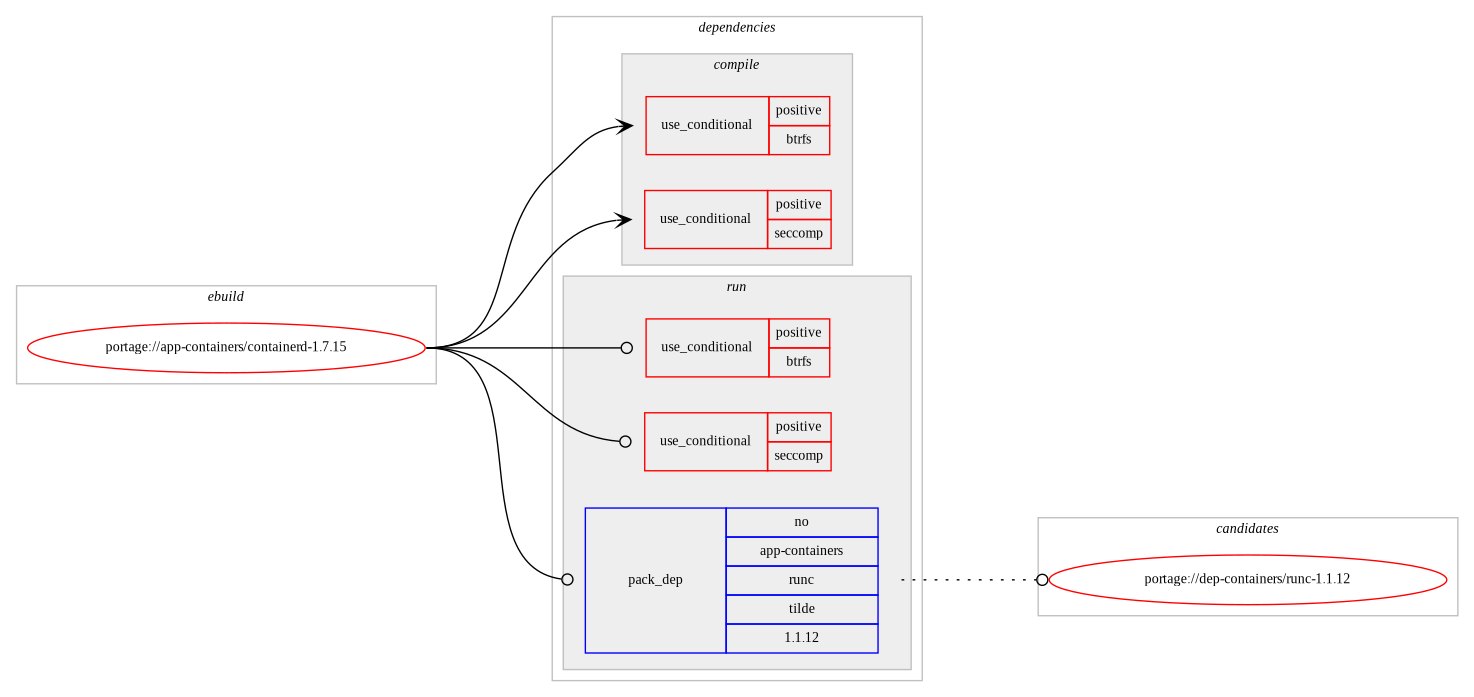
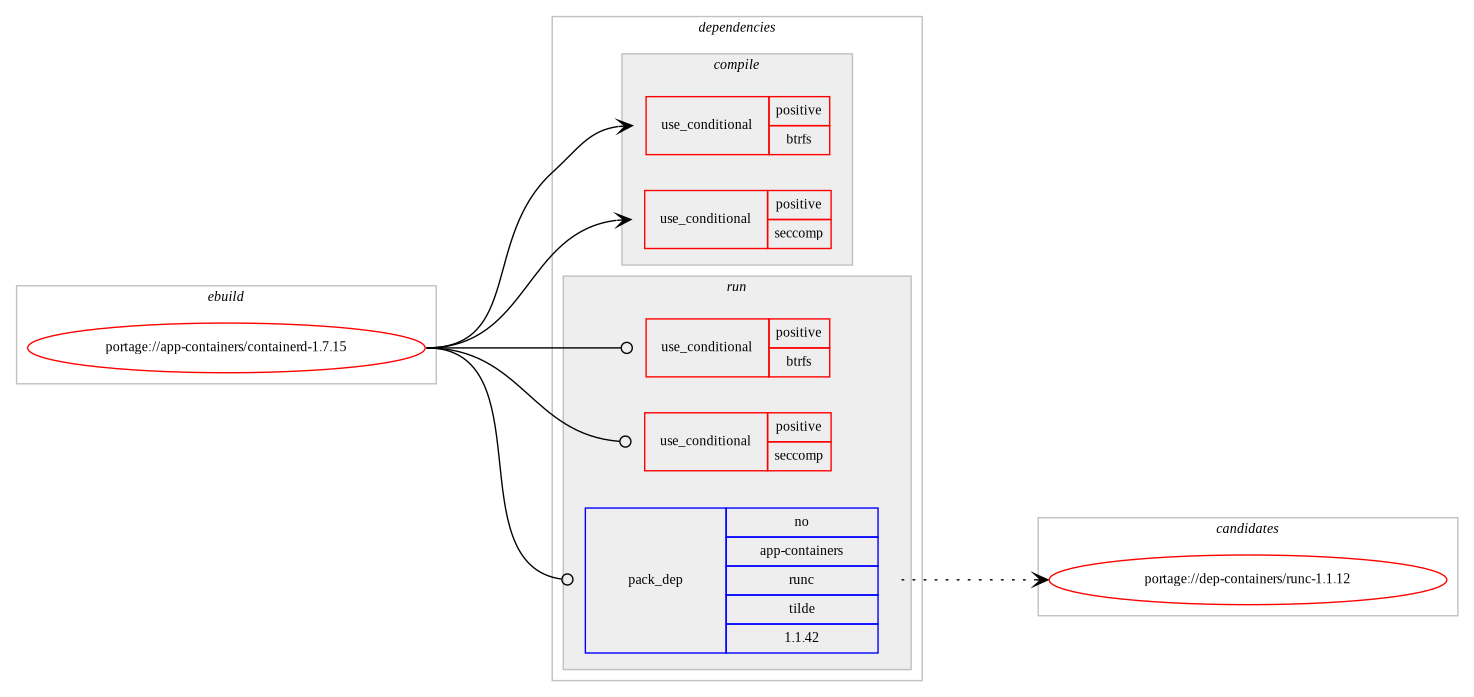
(969, 580) -> (967, 580)
(802, 638) -> (802, 638)
